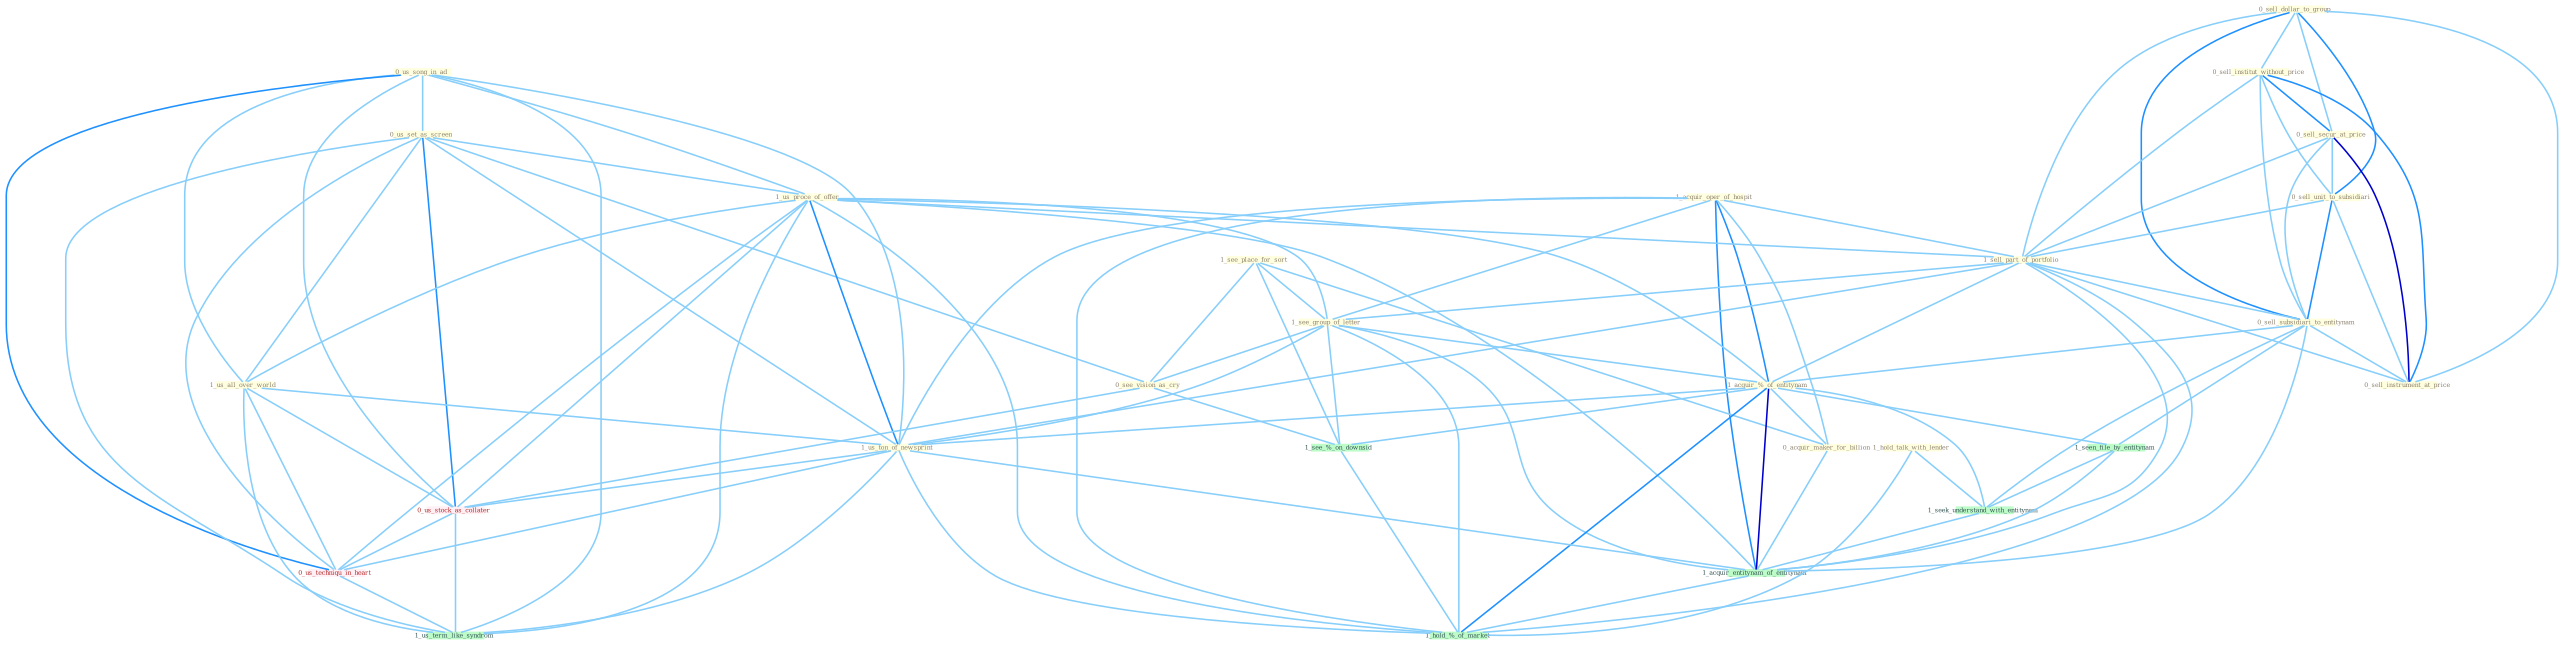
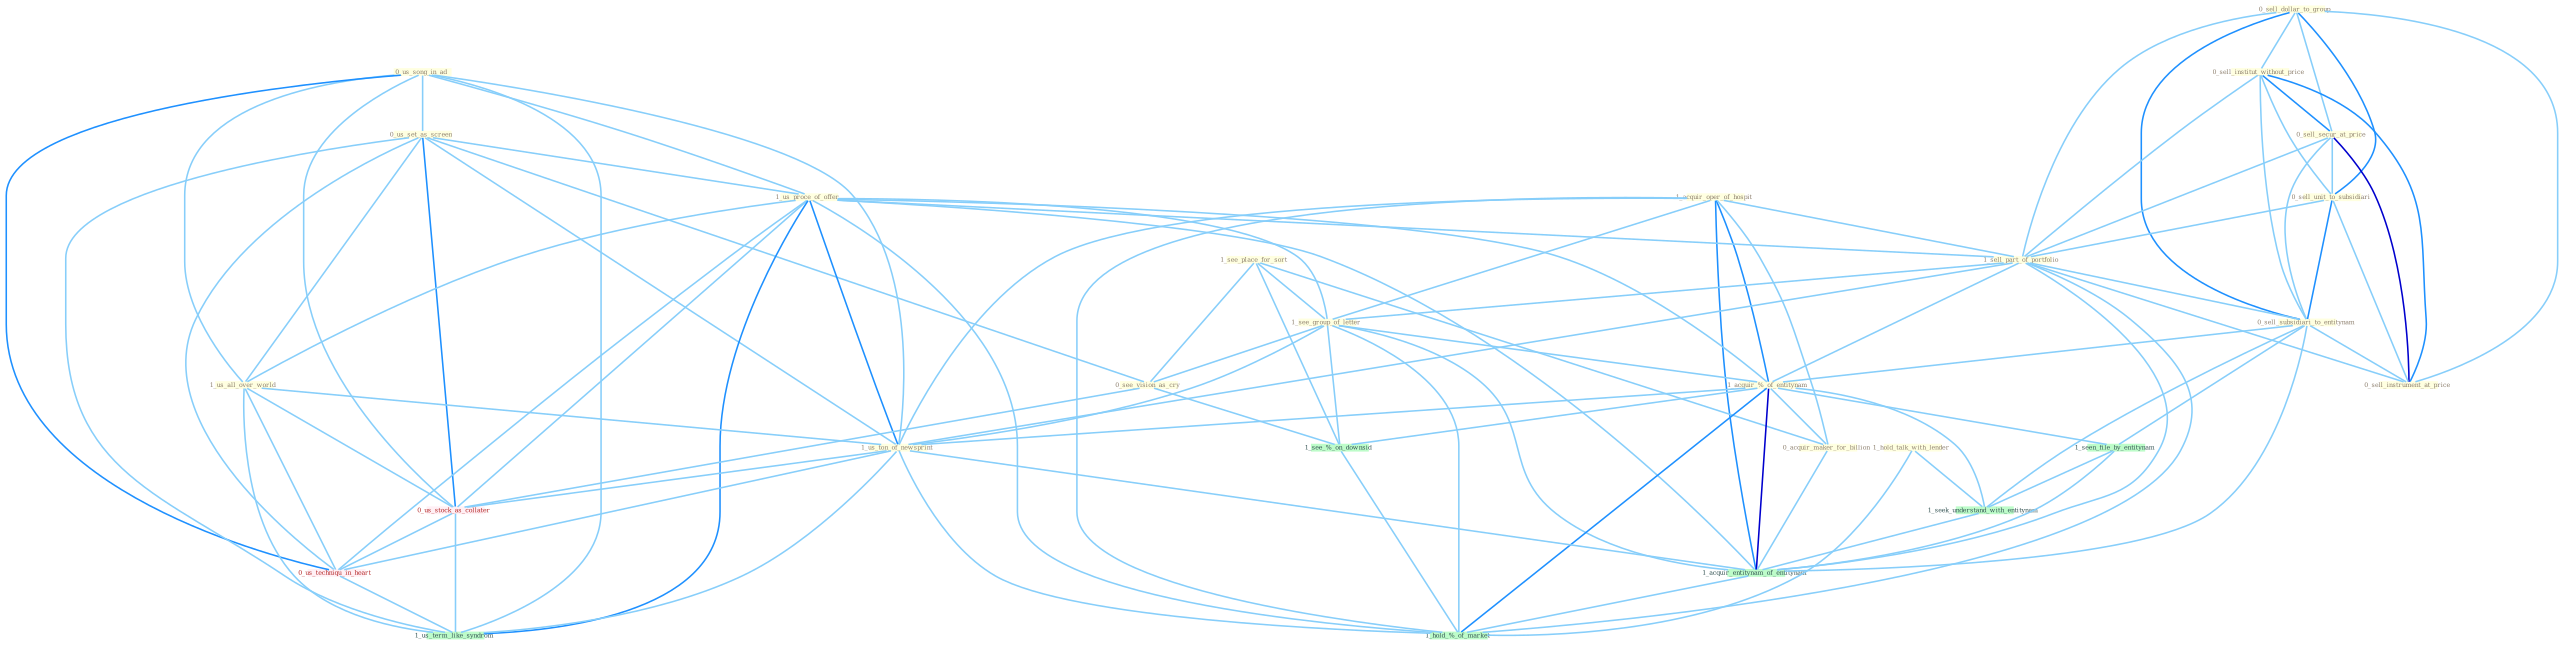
(720, 508) -> (720, 508)
